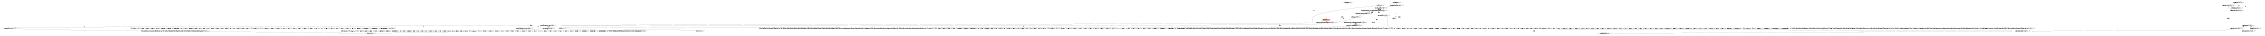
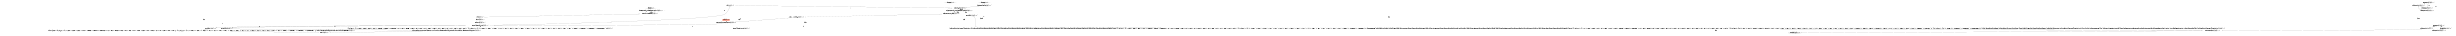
none -> (651, 8)
none -> (480, 23)
